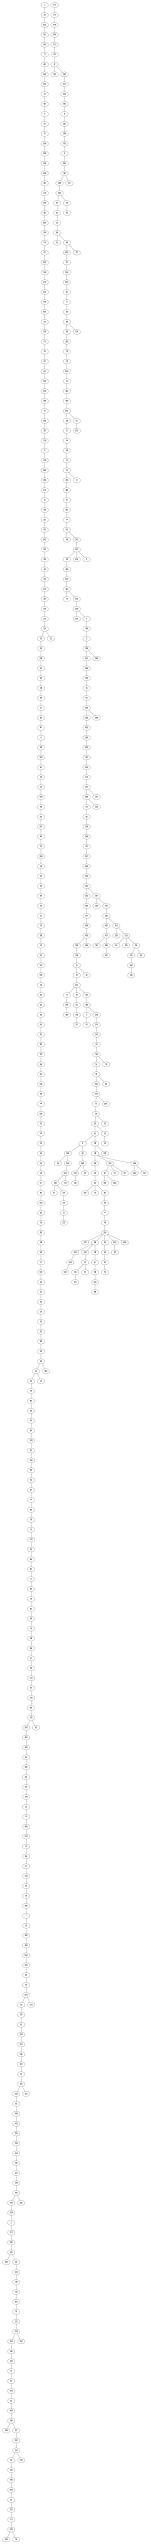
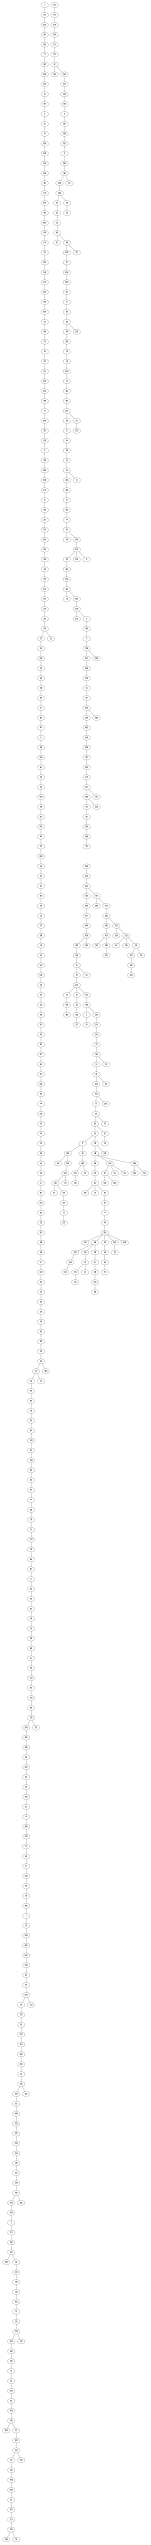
(87, 856) -> none
